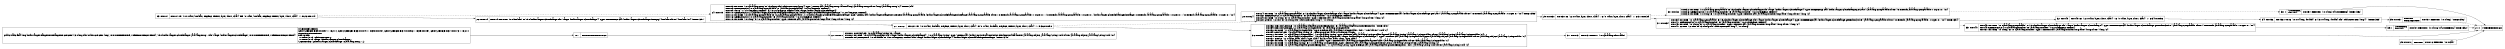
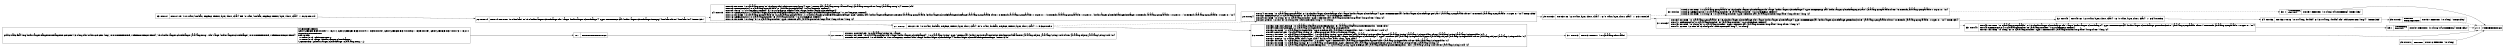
(513, 15) -> (707, 17)
(2440, 42) -> (2440, 42)
